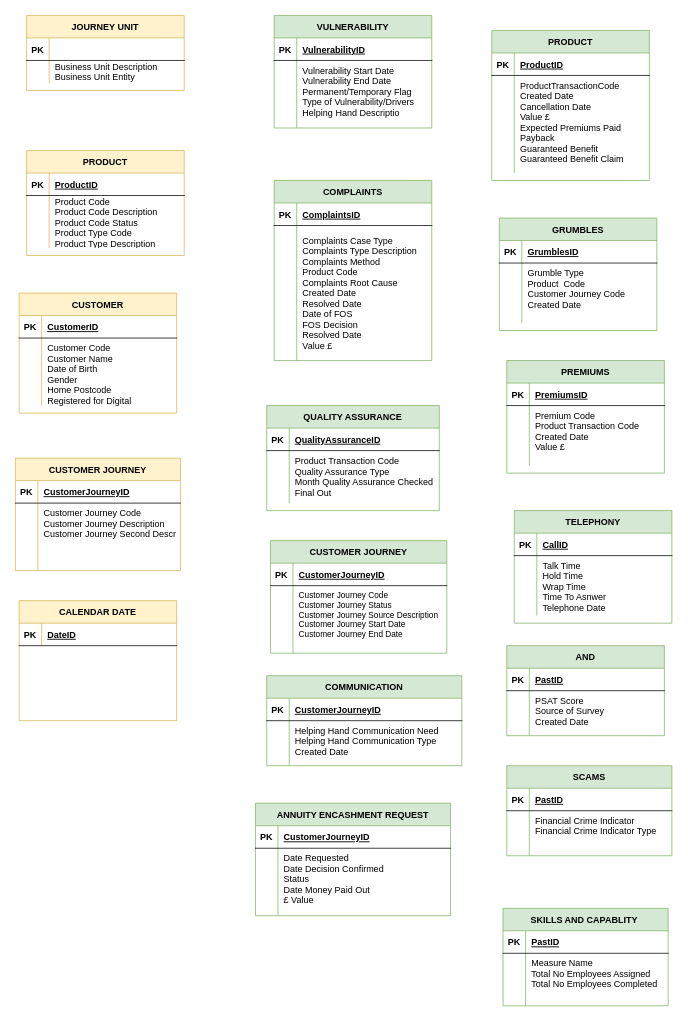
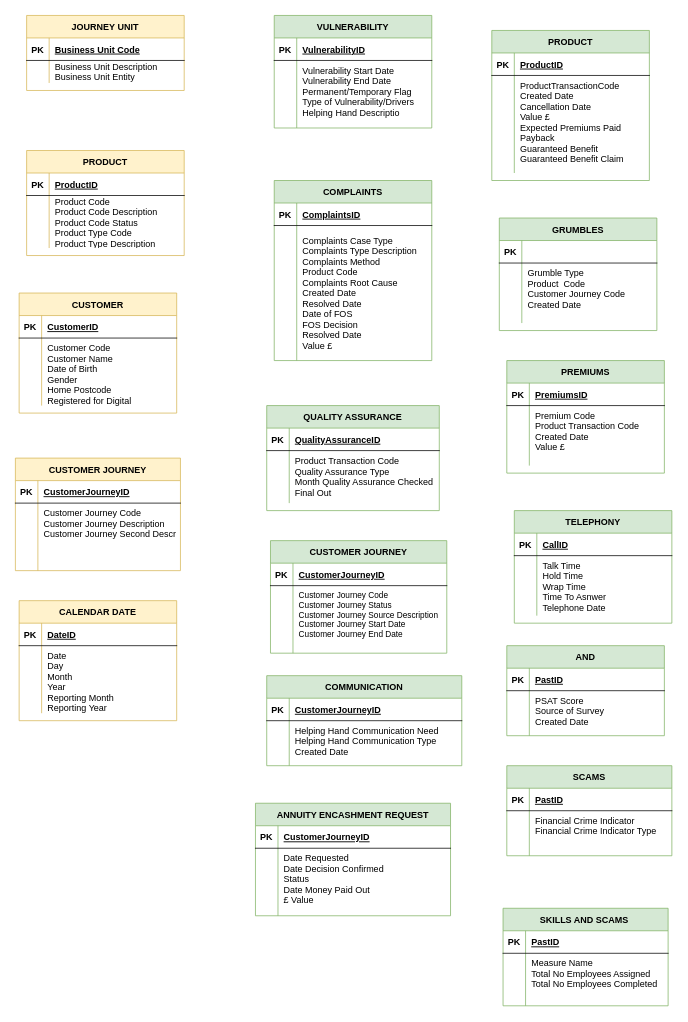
none -> (117, 49)
(589, 252) -> none
none -> (109, 679)
(585, 920) -> (585, 920)
